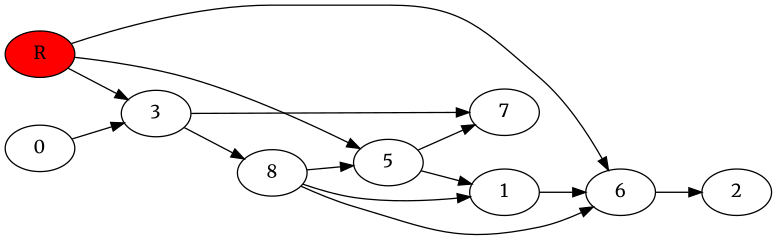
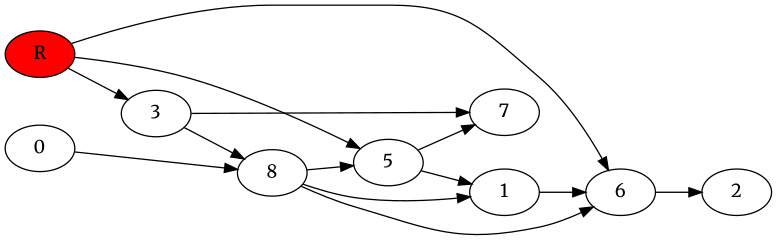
(92, 133) -> (150, 160)
